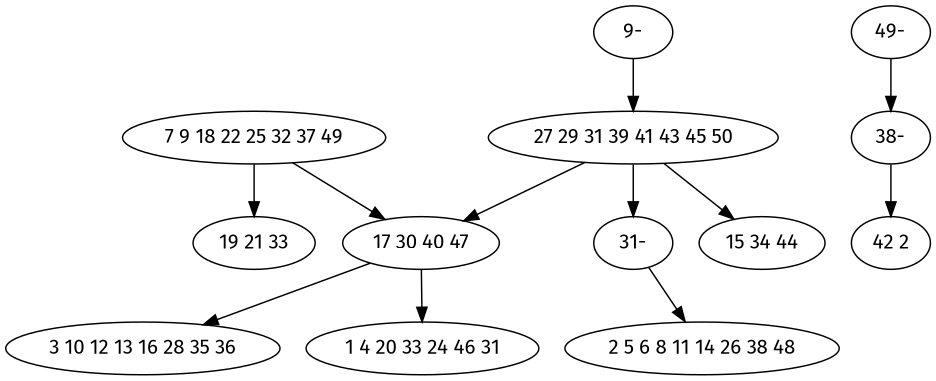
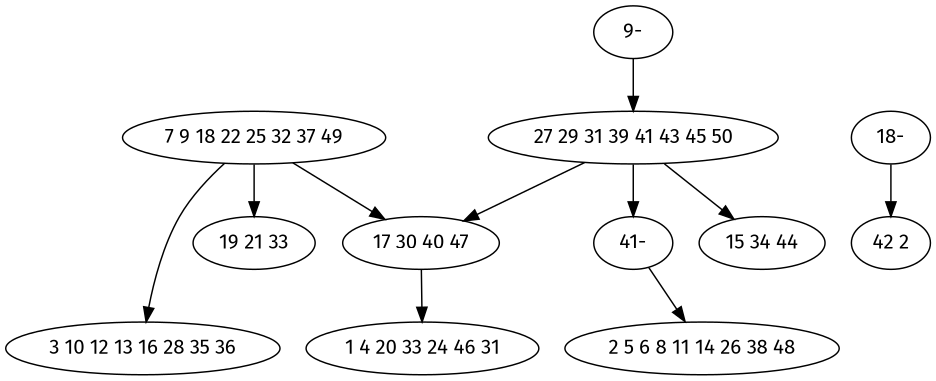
(891, 32) -> none
(891, 138) -> (891, 138)
(633, 243) -> (633, 243)
(294, 291) -> (173, 228)
